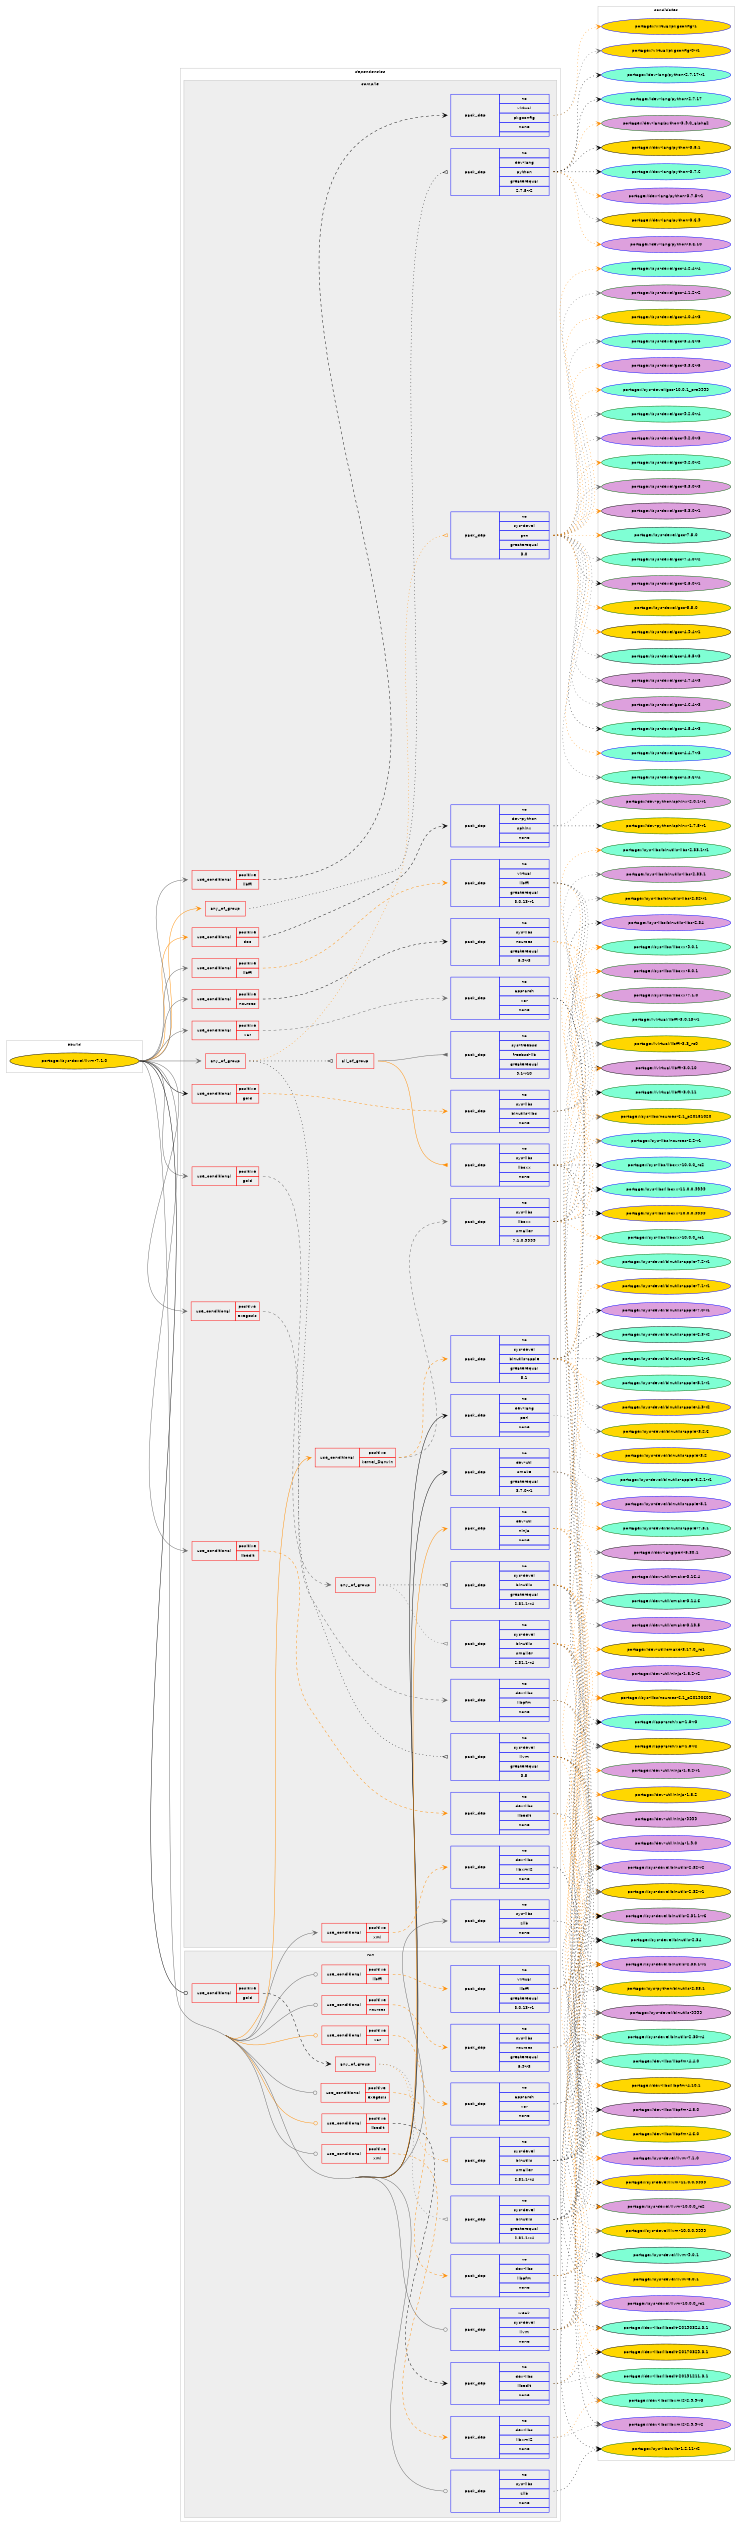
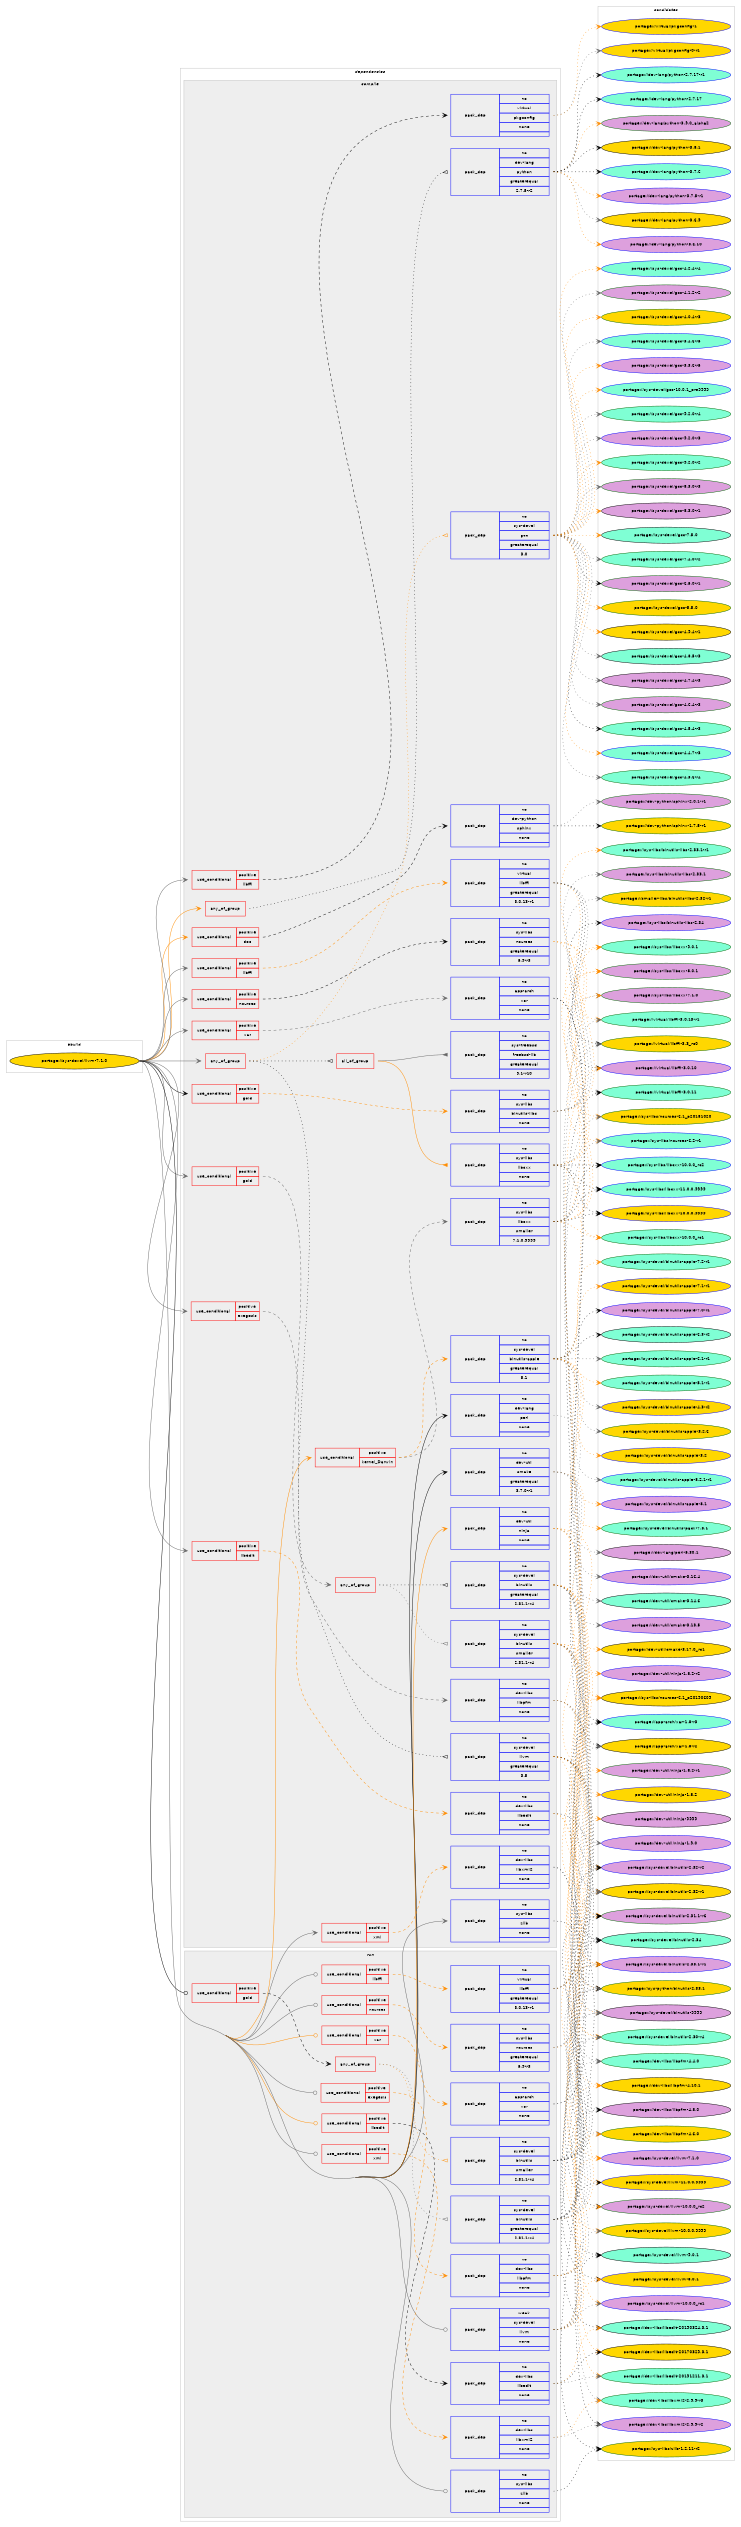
(666, 899) -> (666, 899)
(666, 1068) -> (666, 1068)
(666, 1528) -> (666, 1528)
